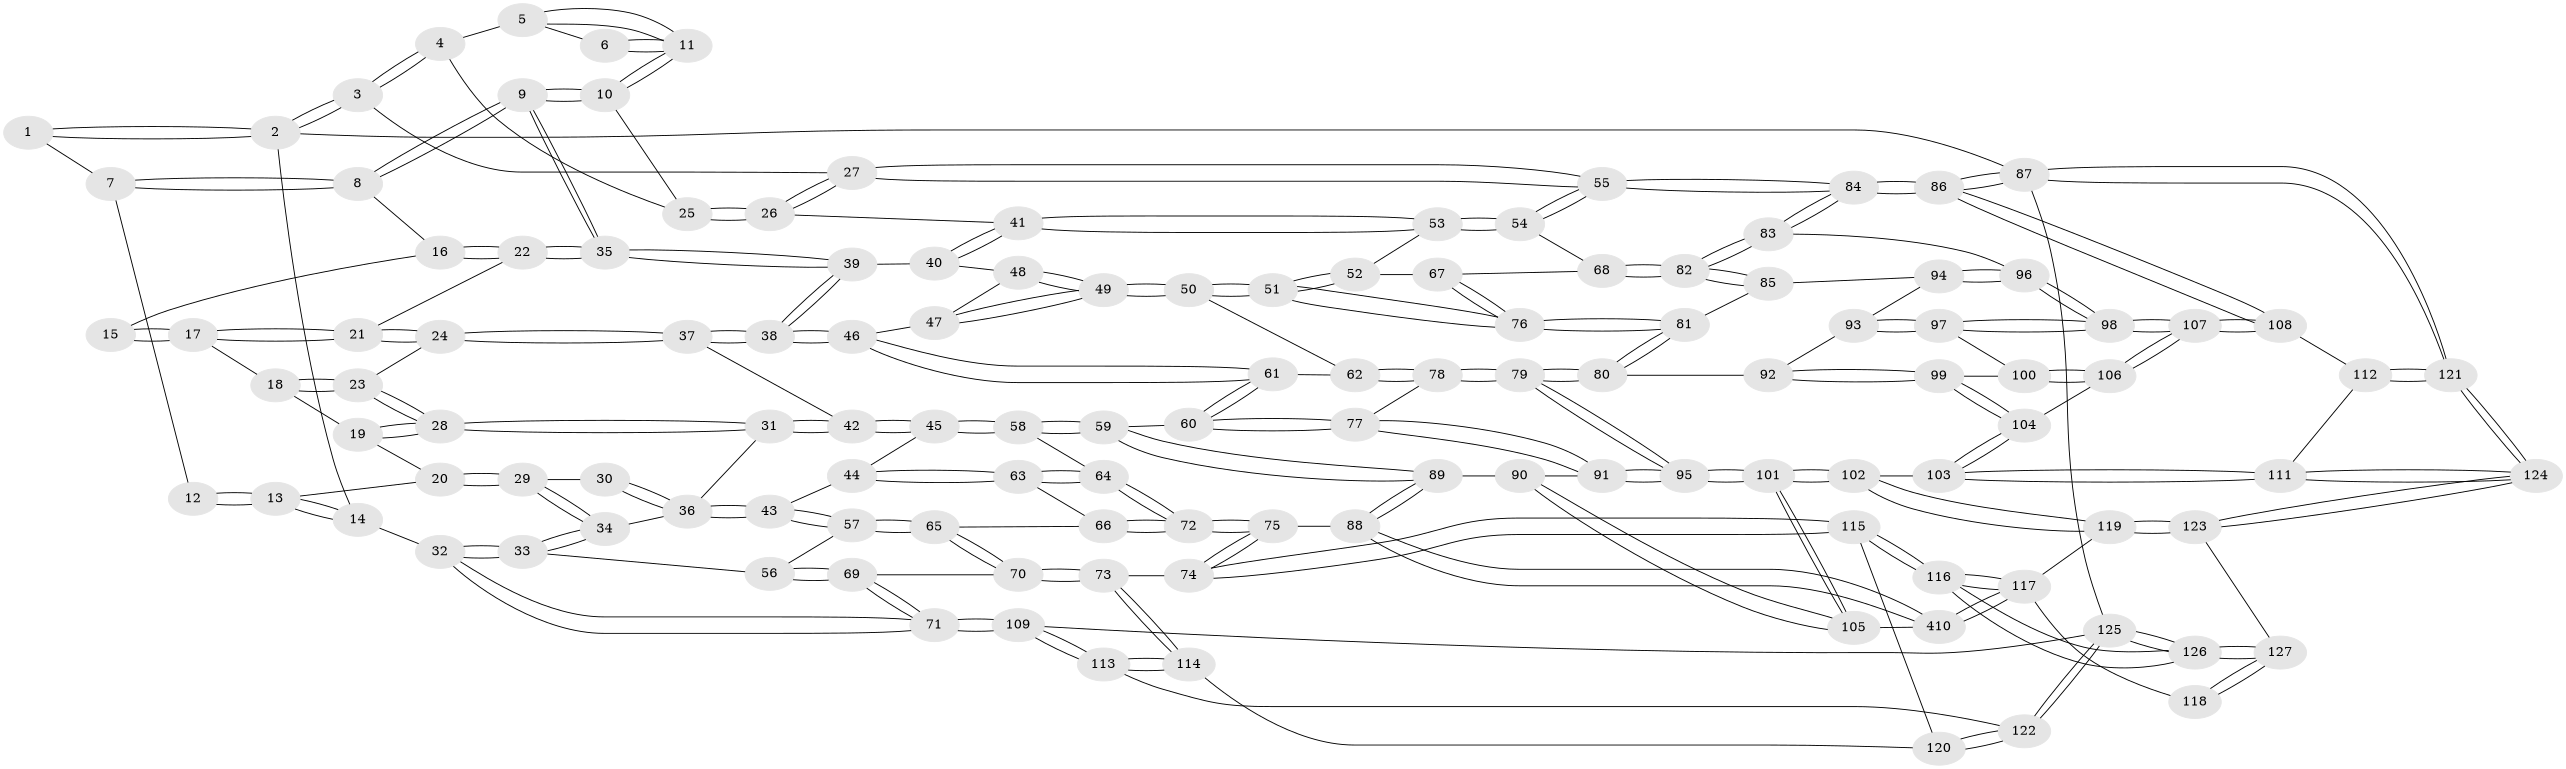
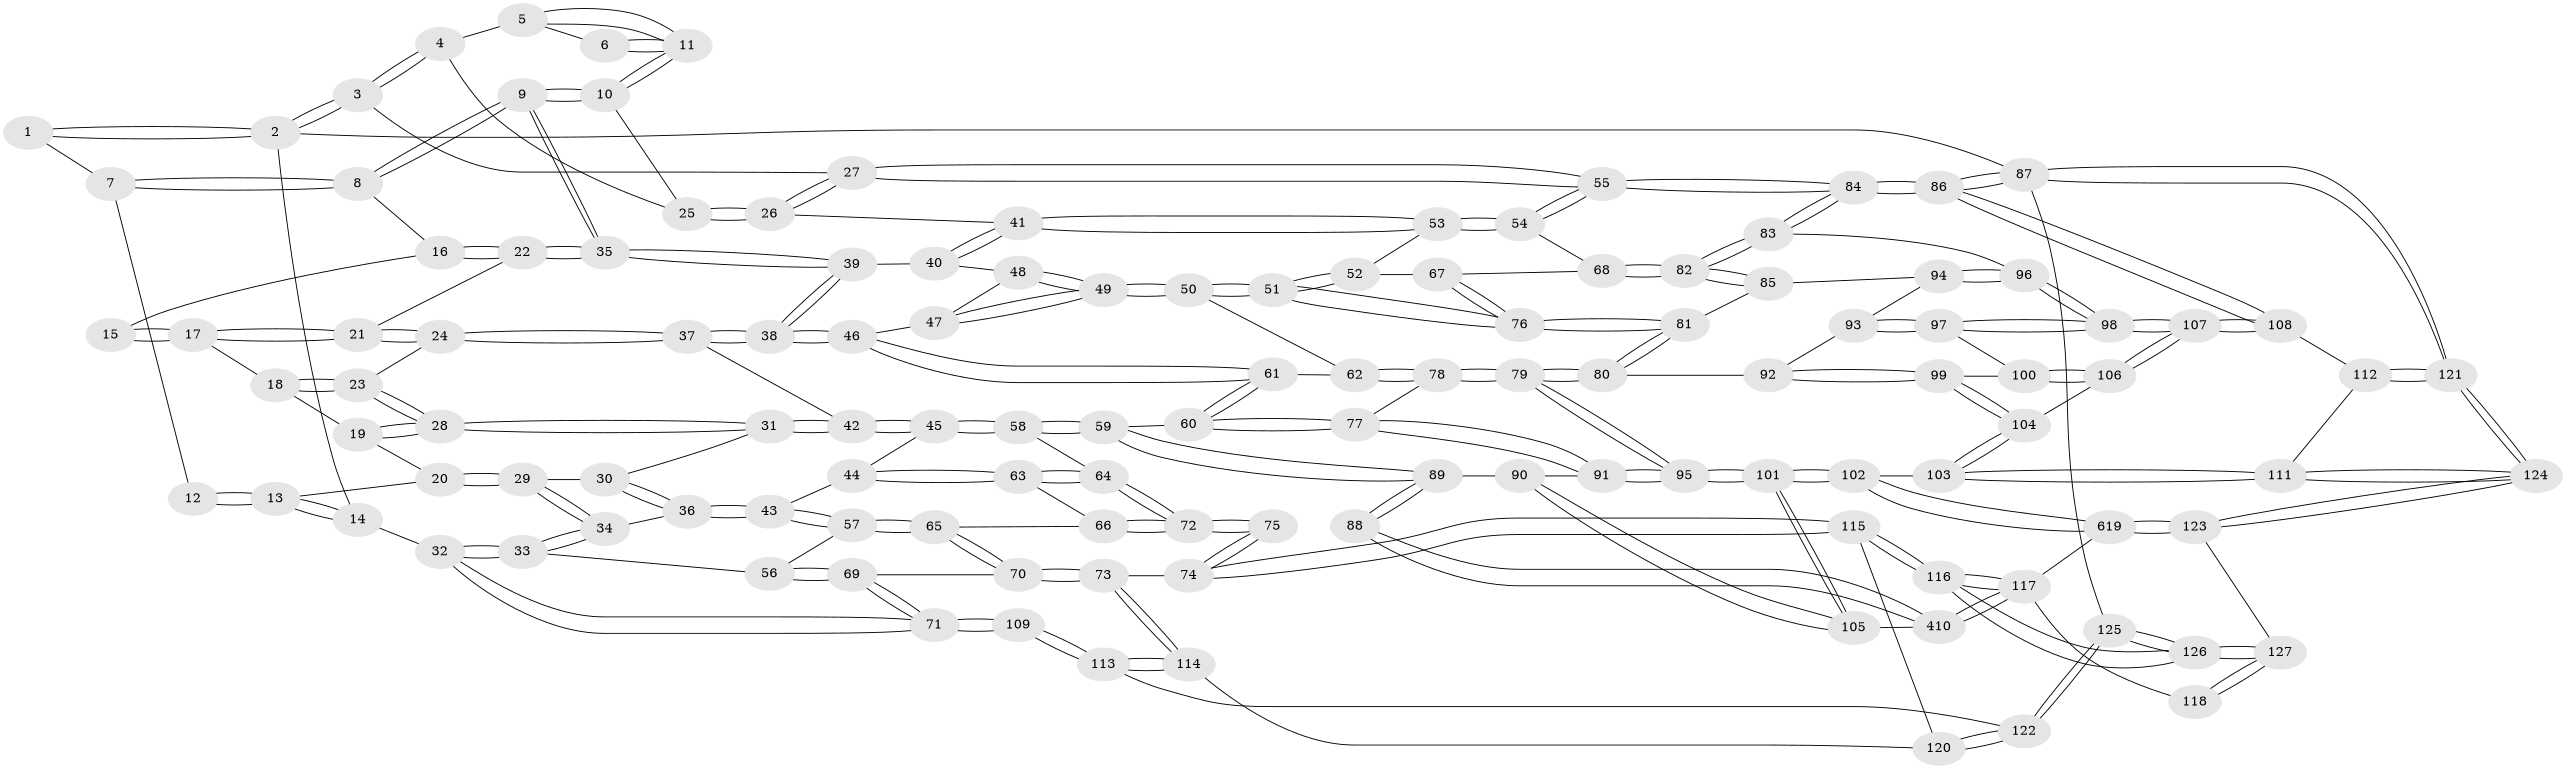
(728, 469) -> (688, 455)
(1314, 526) -> none
(2110, 527) -> (2110, 527)
(1565, 649) -> none
